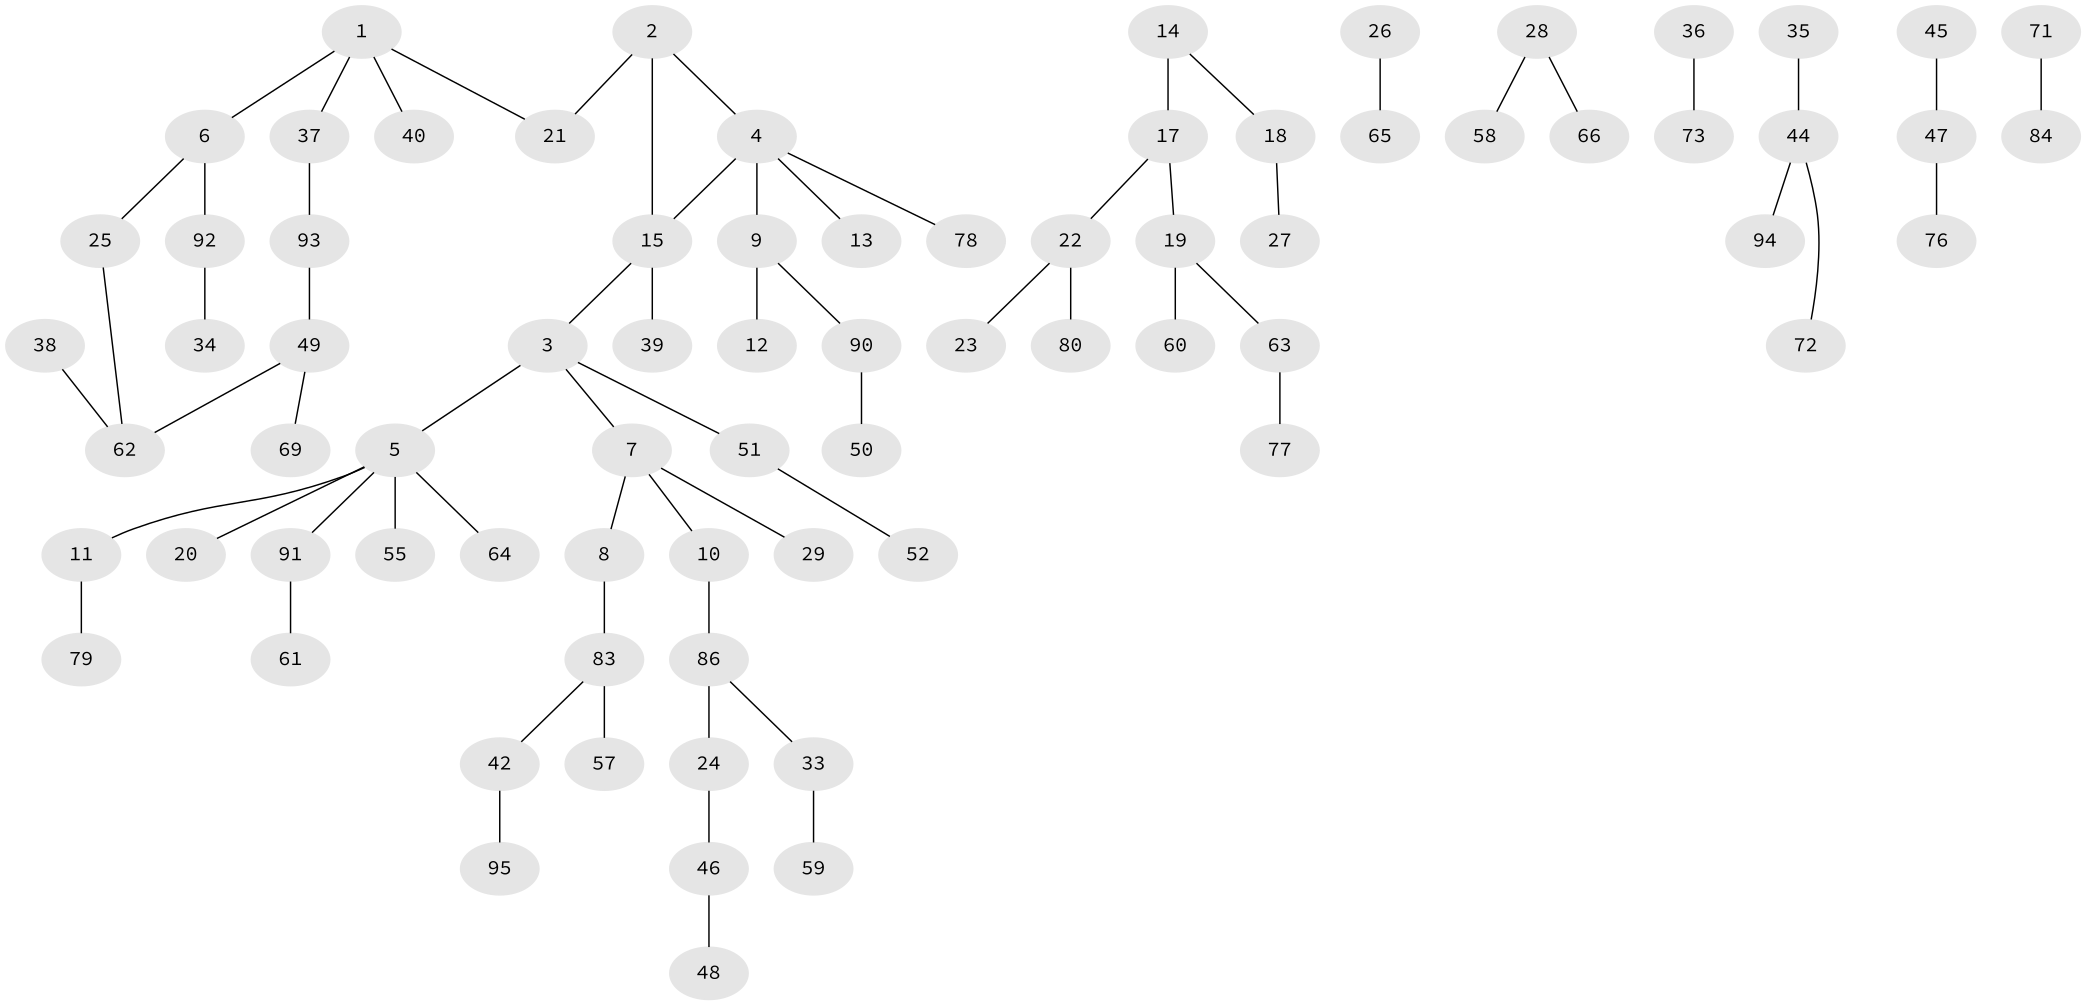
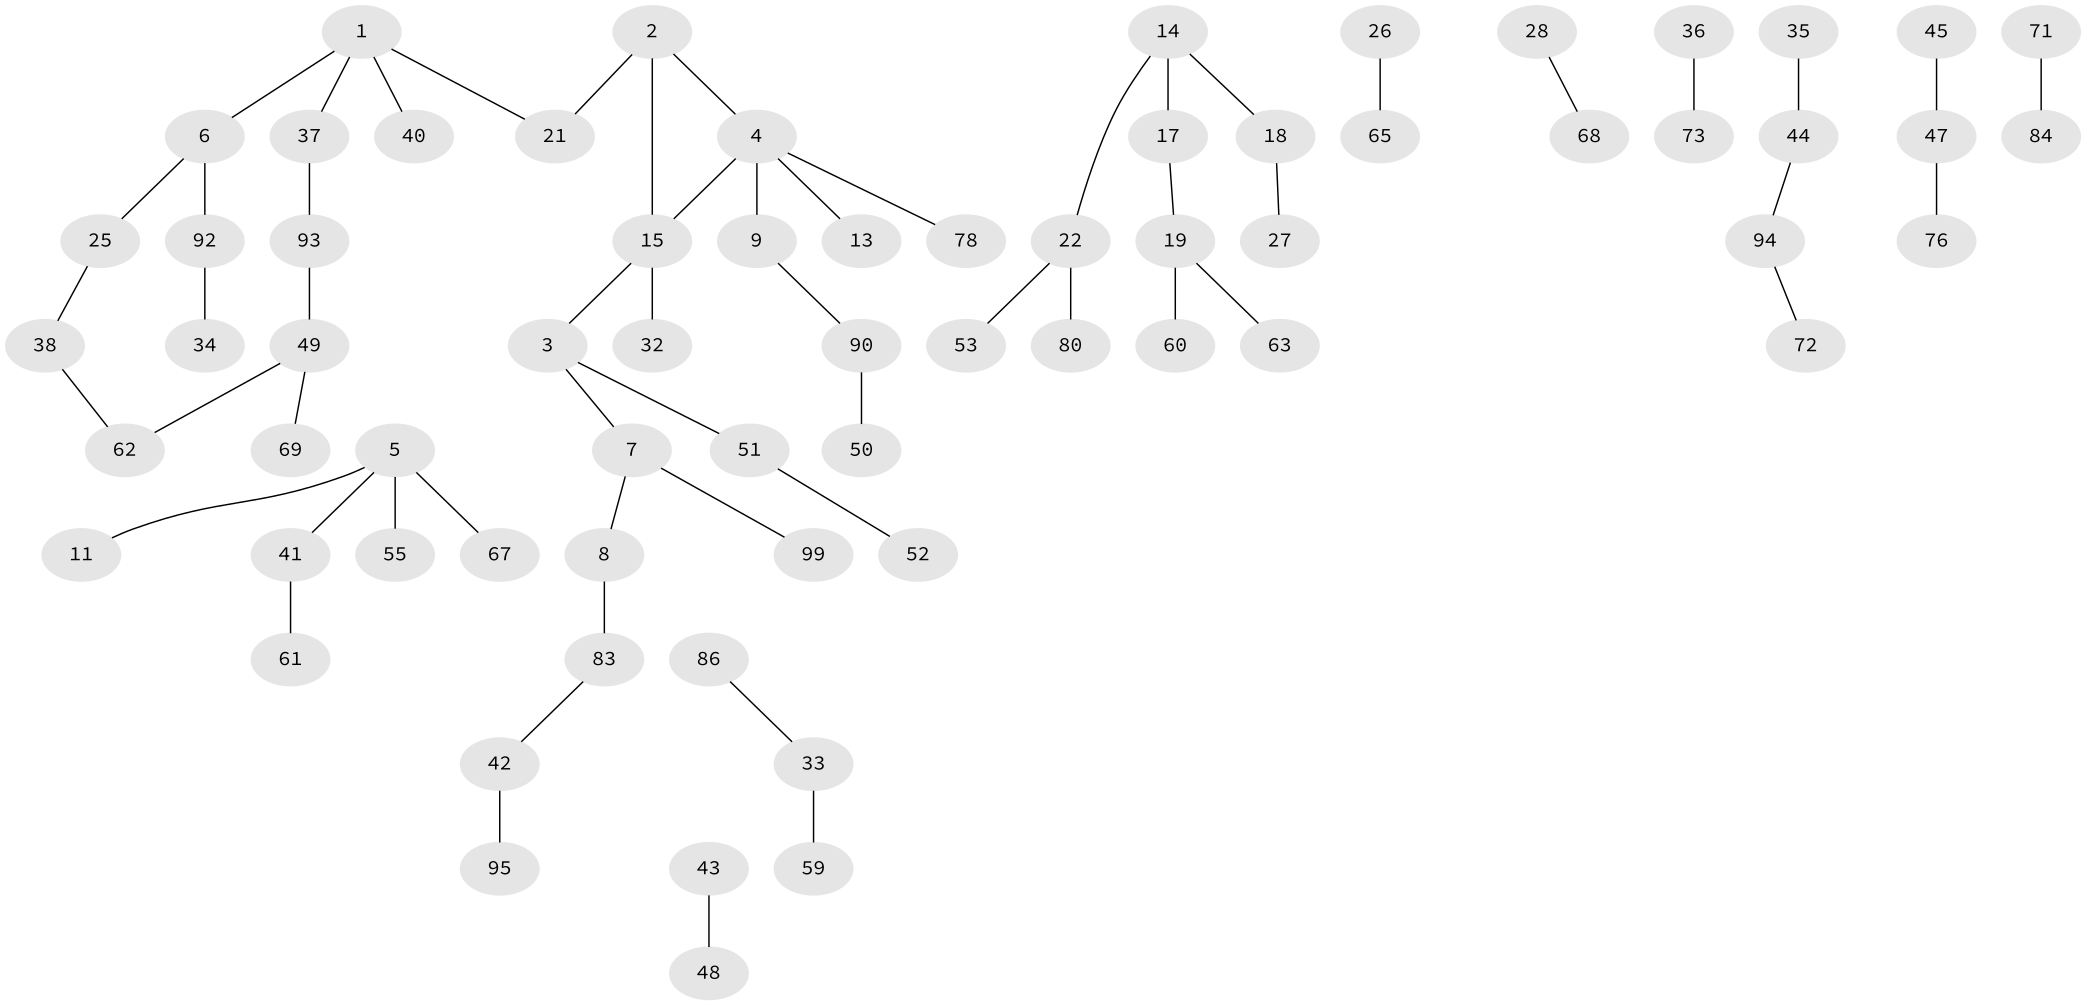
(1485, 137) -> none
(1589, 137) -> (1589, 137)
(1119, 189) -> (1106, 132)
(1819, 241) -> (1786, 294)
(113, 346) -> (73, 294)
(652, 346) -> (652, 346)
(757, 346) -> none
(966, 346) -> (966, 346)
(471, 398) -> none
(1280, 450) -> none
(186, 555) -> none
(291, 555) -> (291, 555)
(500, 555) -> (500, 555)
(709, 555) -> none
(814, 555) -> (814, 555)
(81, 660) -> none
(604, 764) -> none
(709, 764) -> none
(709, 869) -> (709, 869)
